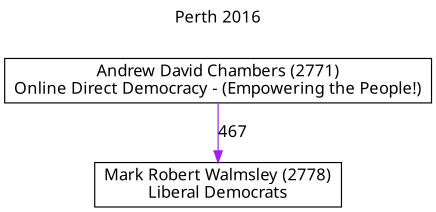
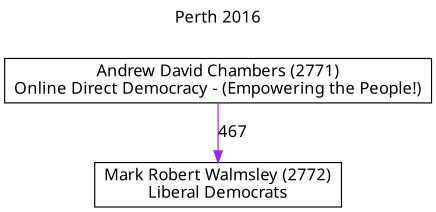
(218, 185) -> (218, 185)
